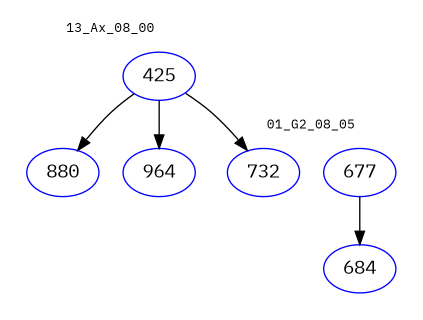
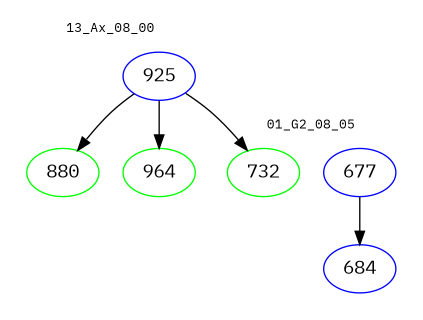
(159, 76) -> (159, 76)
(63, 173) -> (63, 173)
(159, 173) -> (159, 173)
(263, 173) -> (263, 173)
